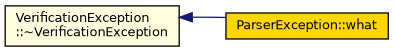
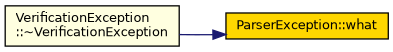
(209, 17) -> (196, 35)
